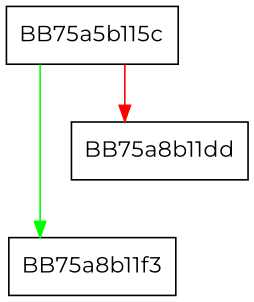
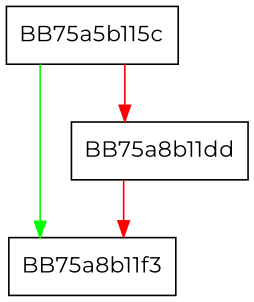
none -> (124, 200)
